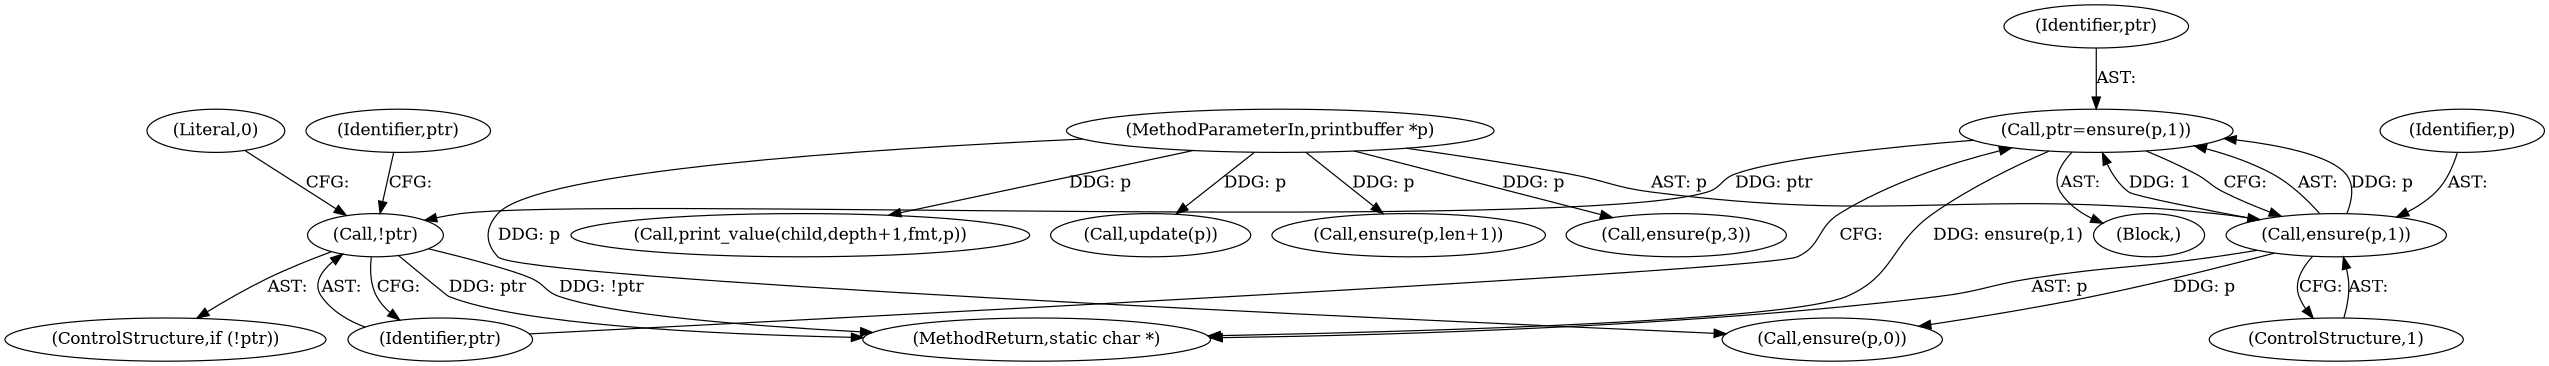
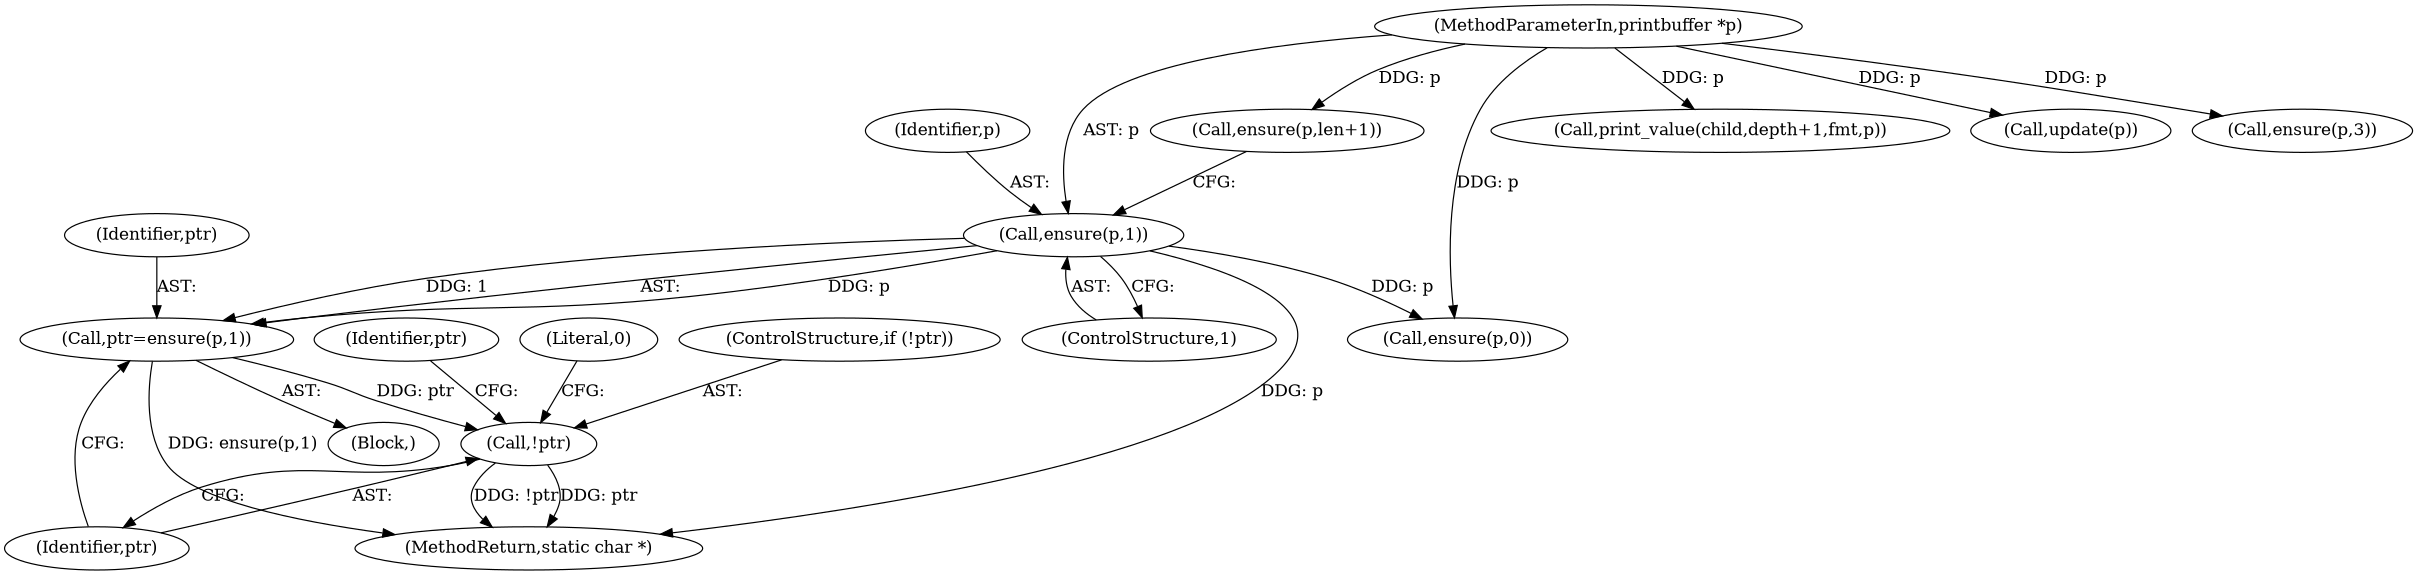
(2208, 182) -> (1186, 181)
(267, 278) -> (684, 392)
(2060, 287) -> (1292, 392)
